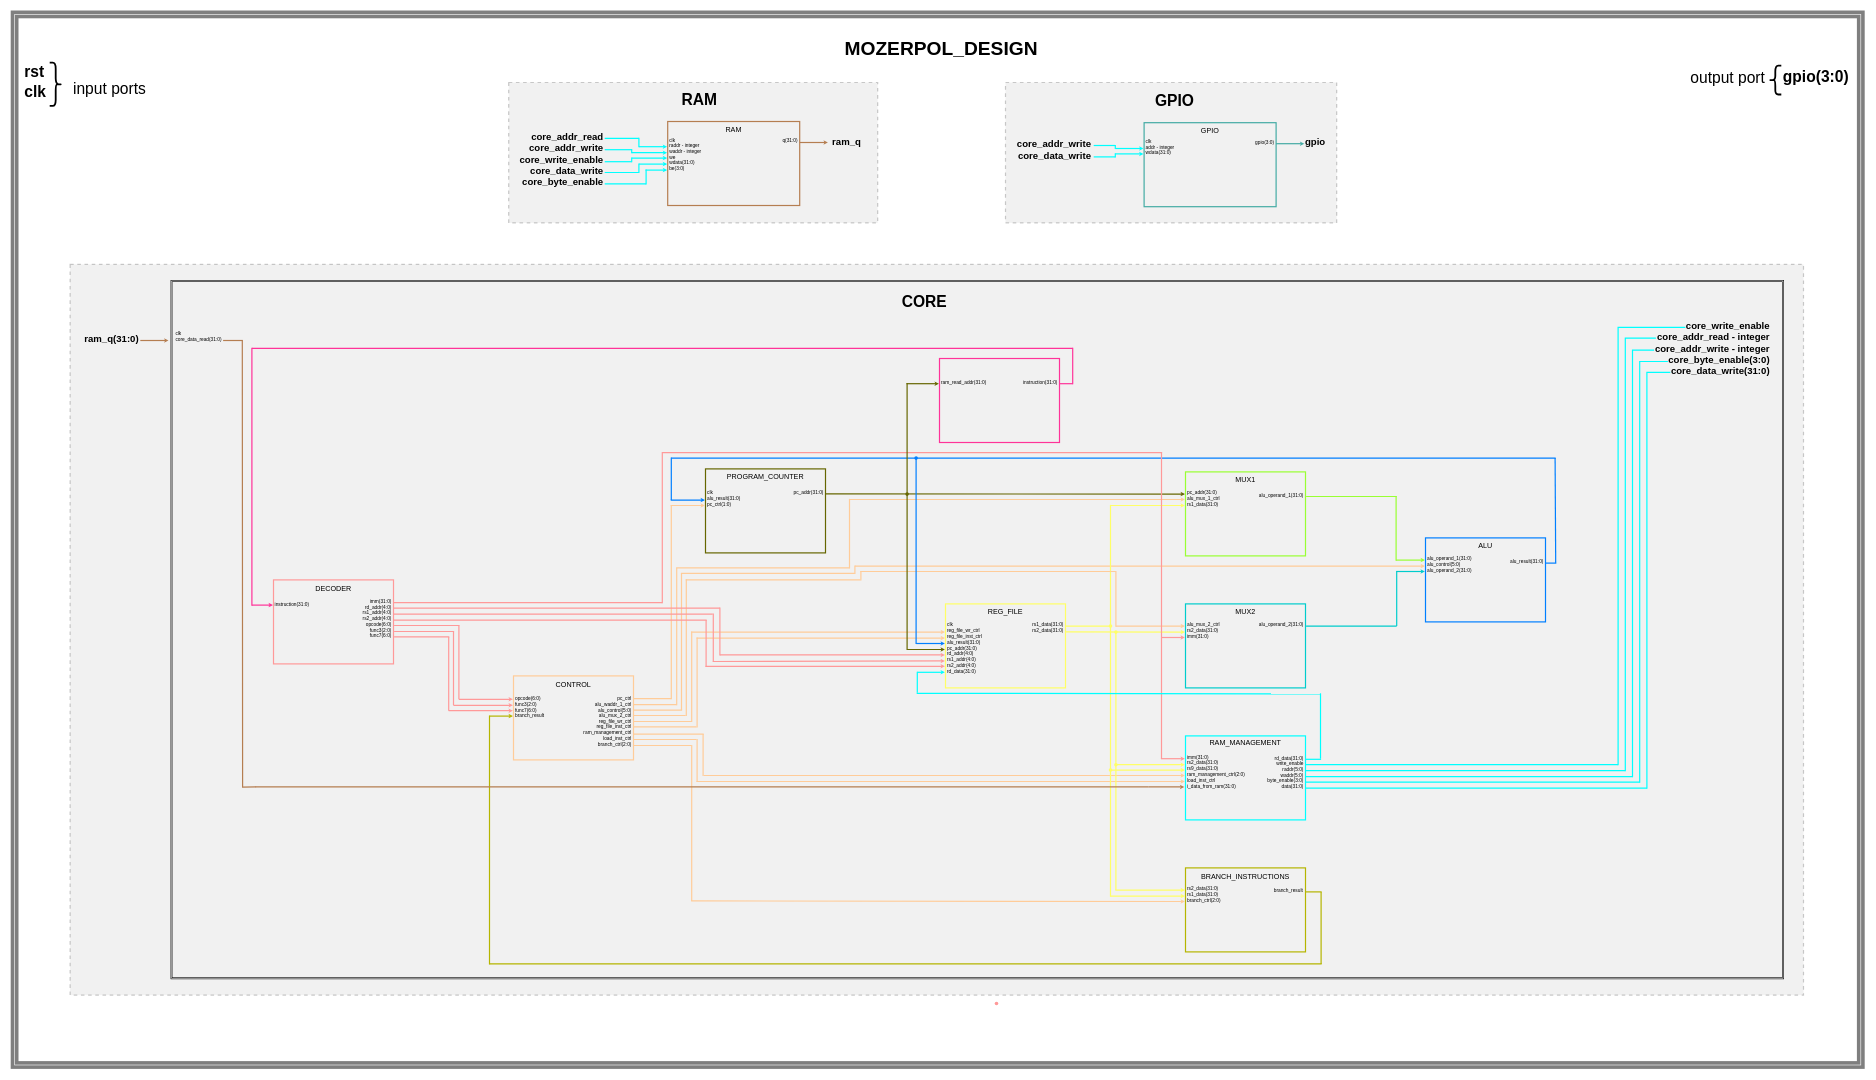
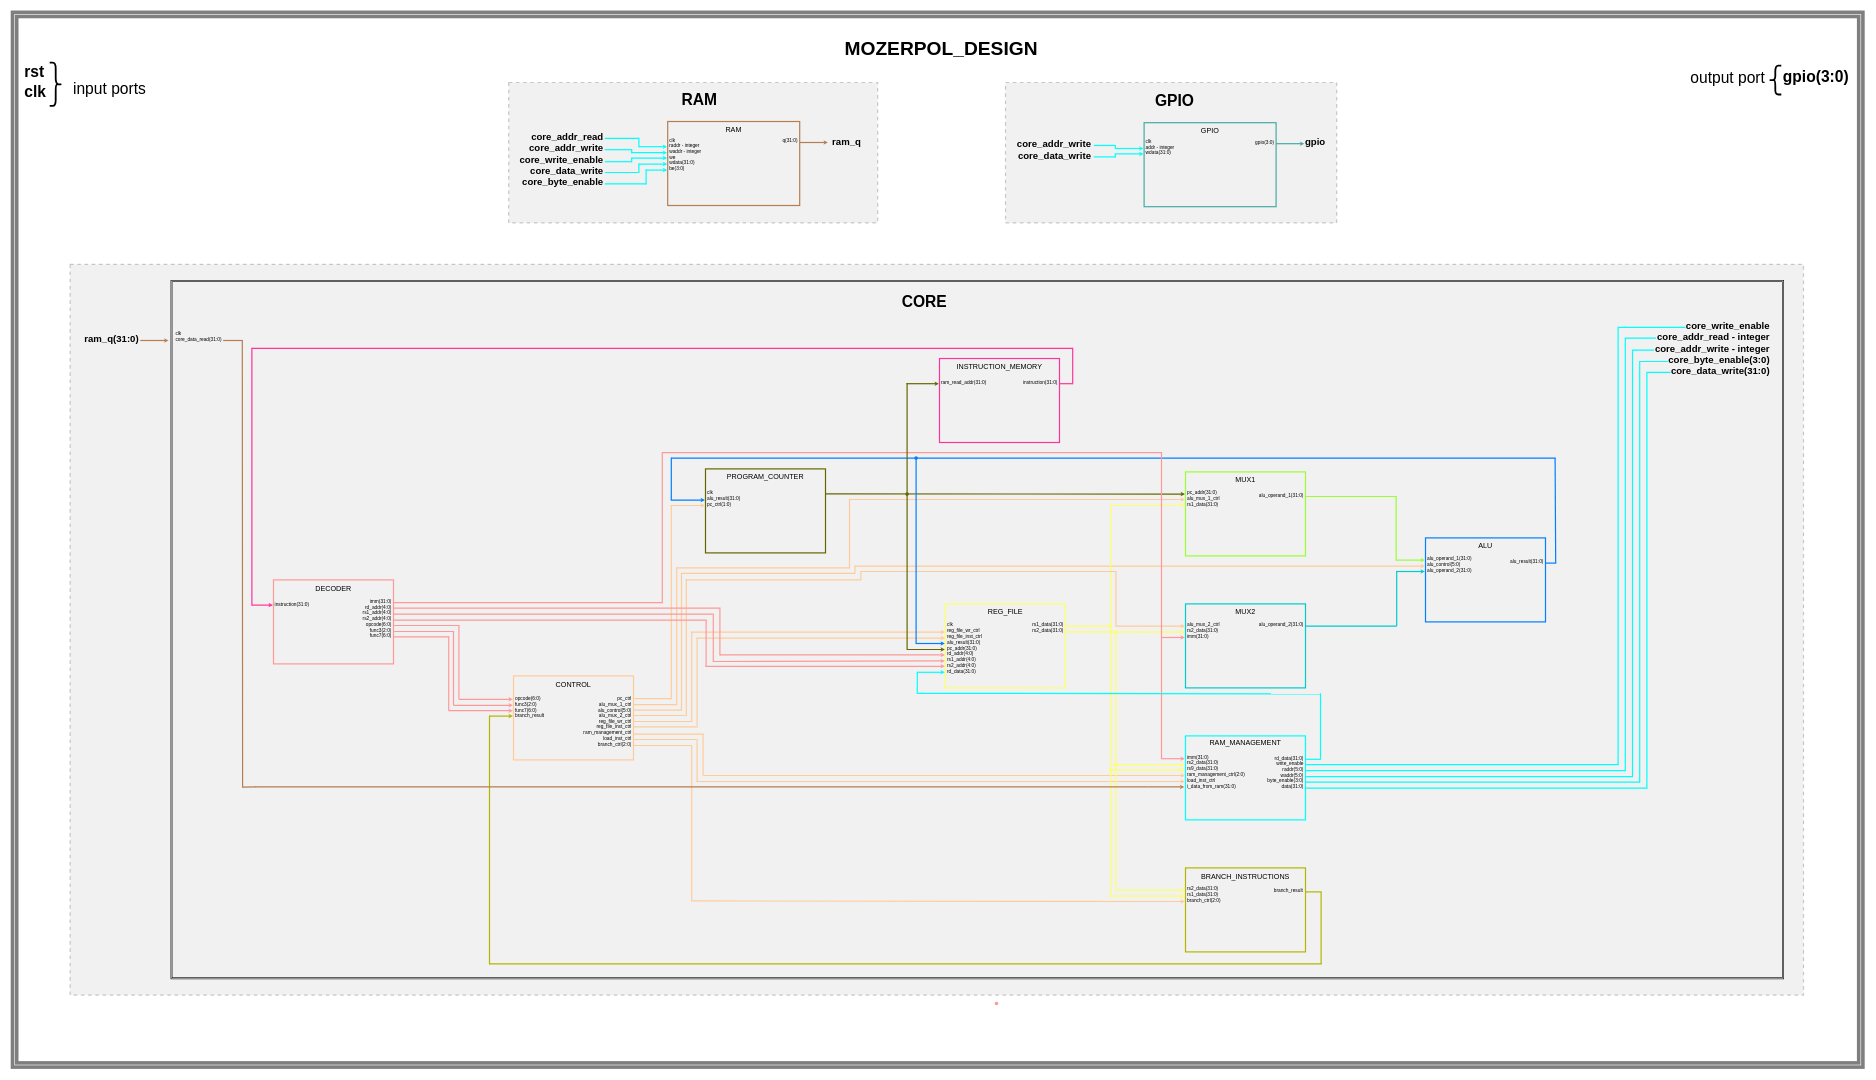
none -> (999, 367)
(807, 493) -> none
(605, 722) -> (605, 722)
